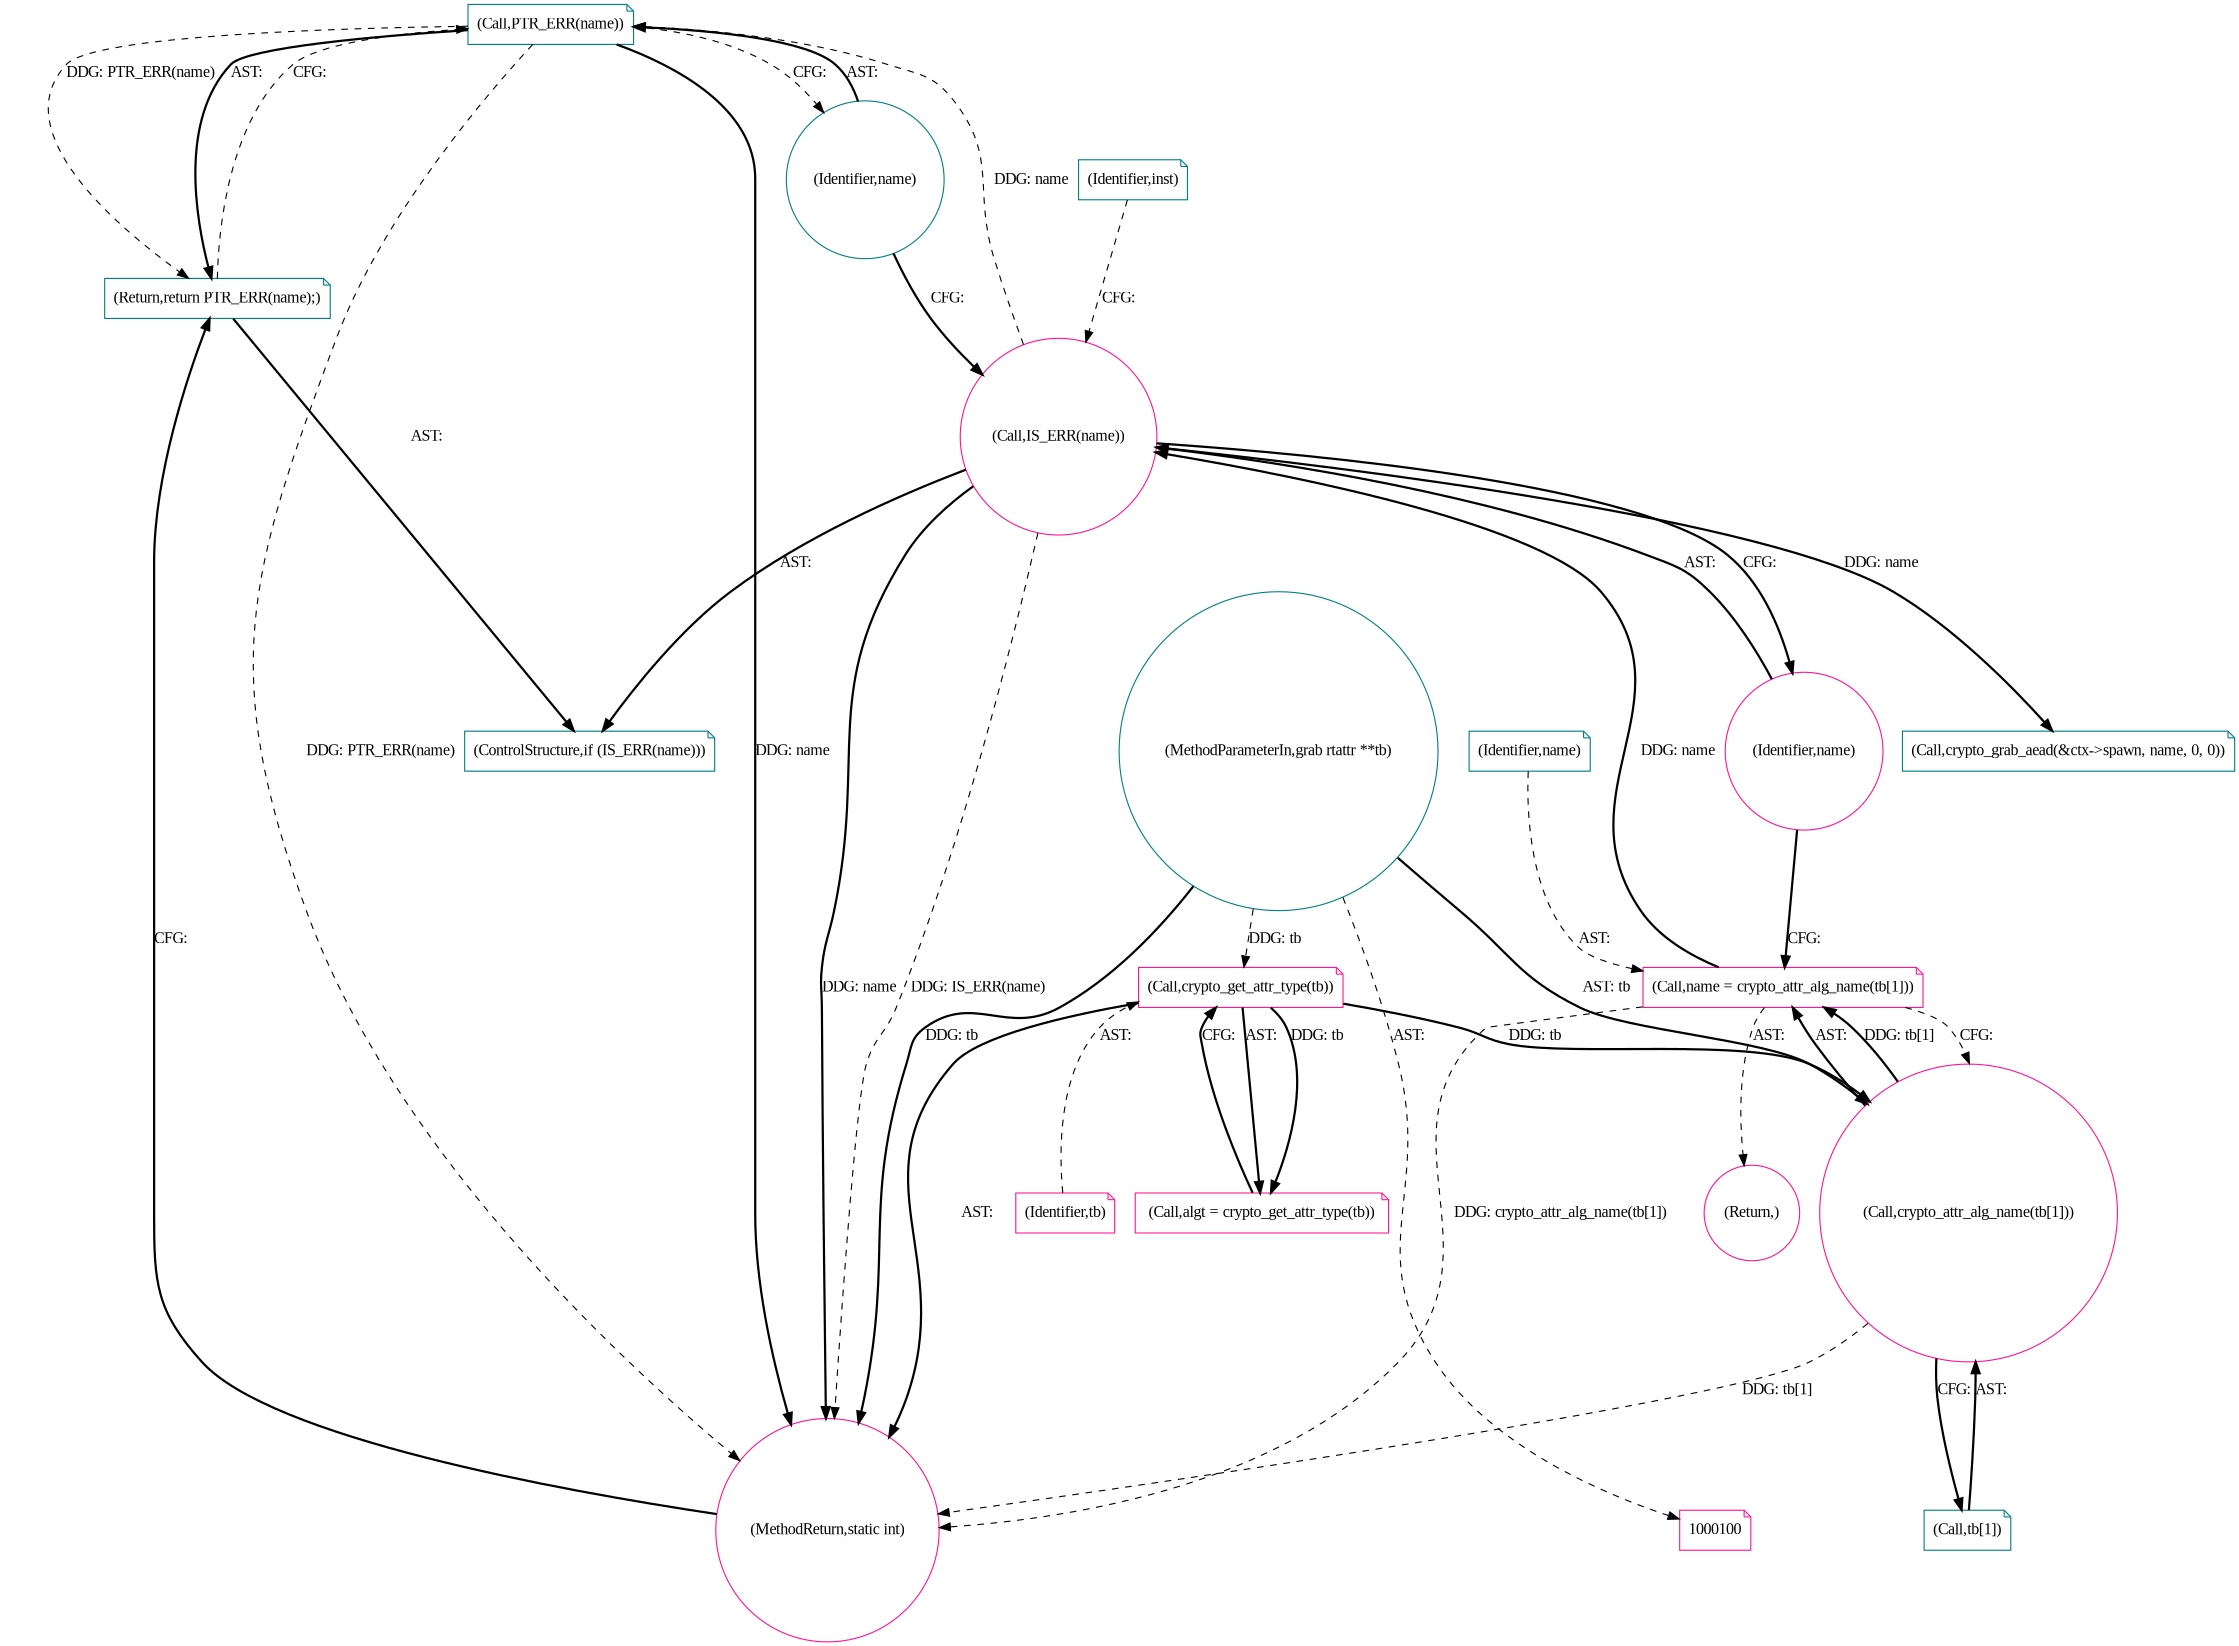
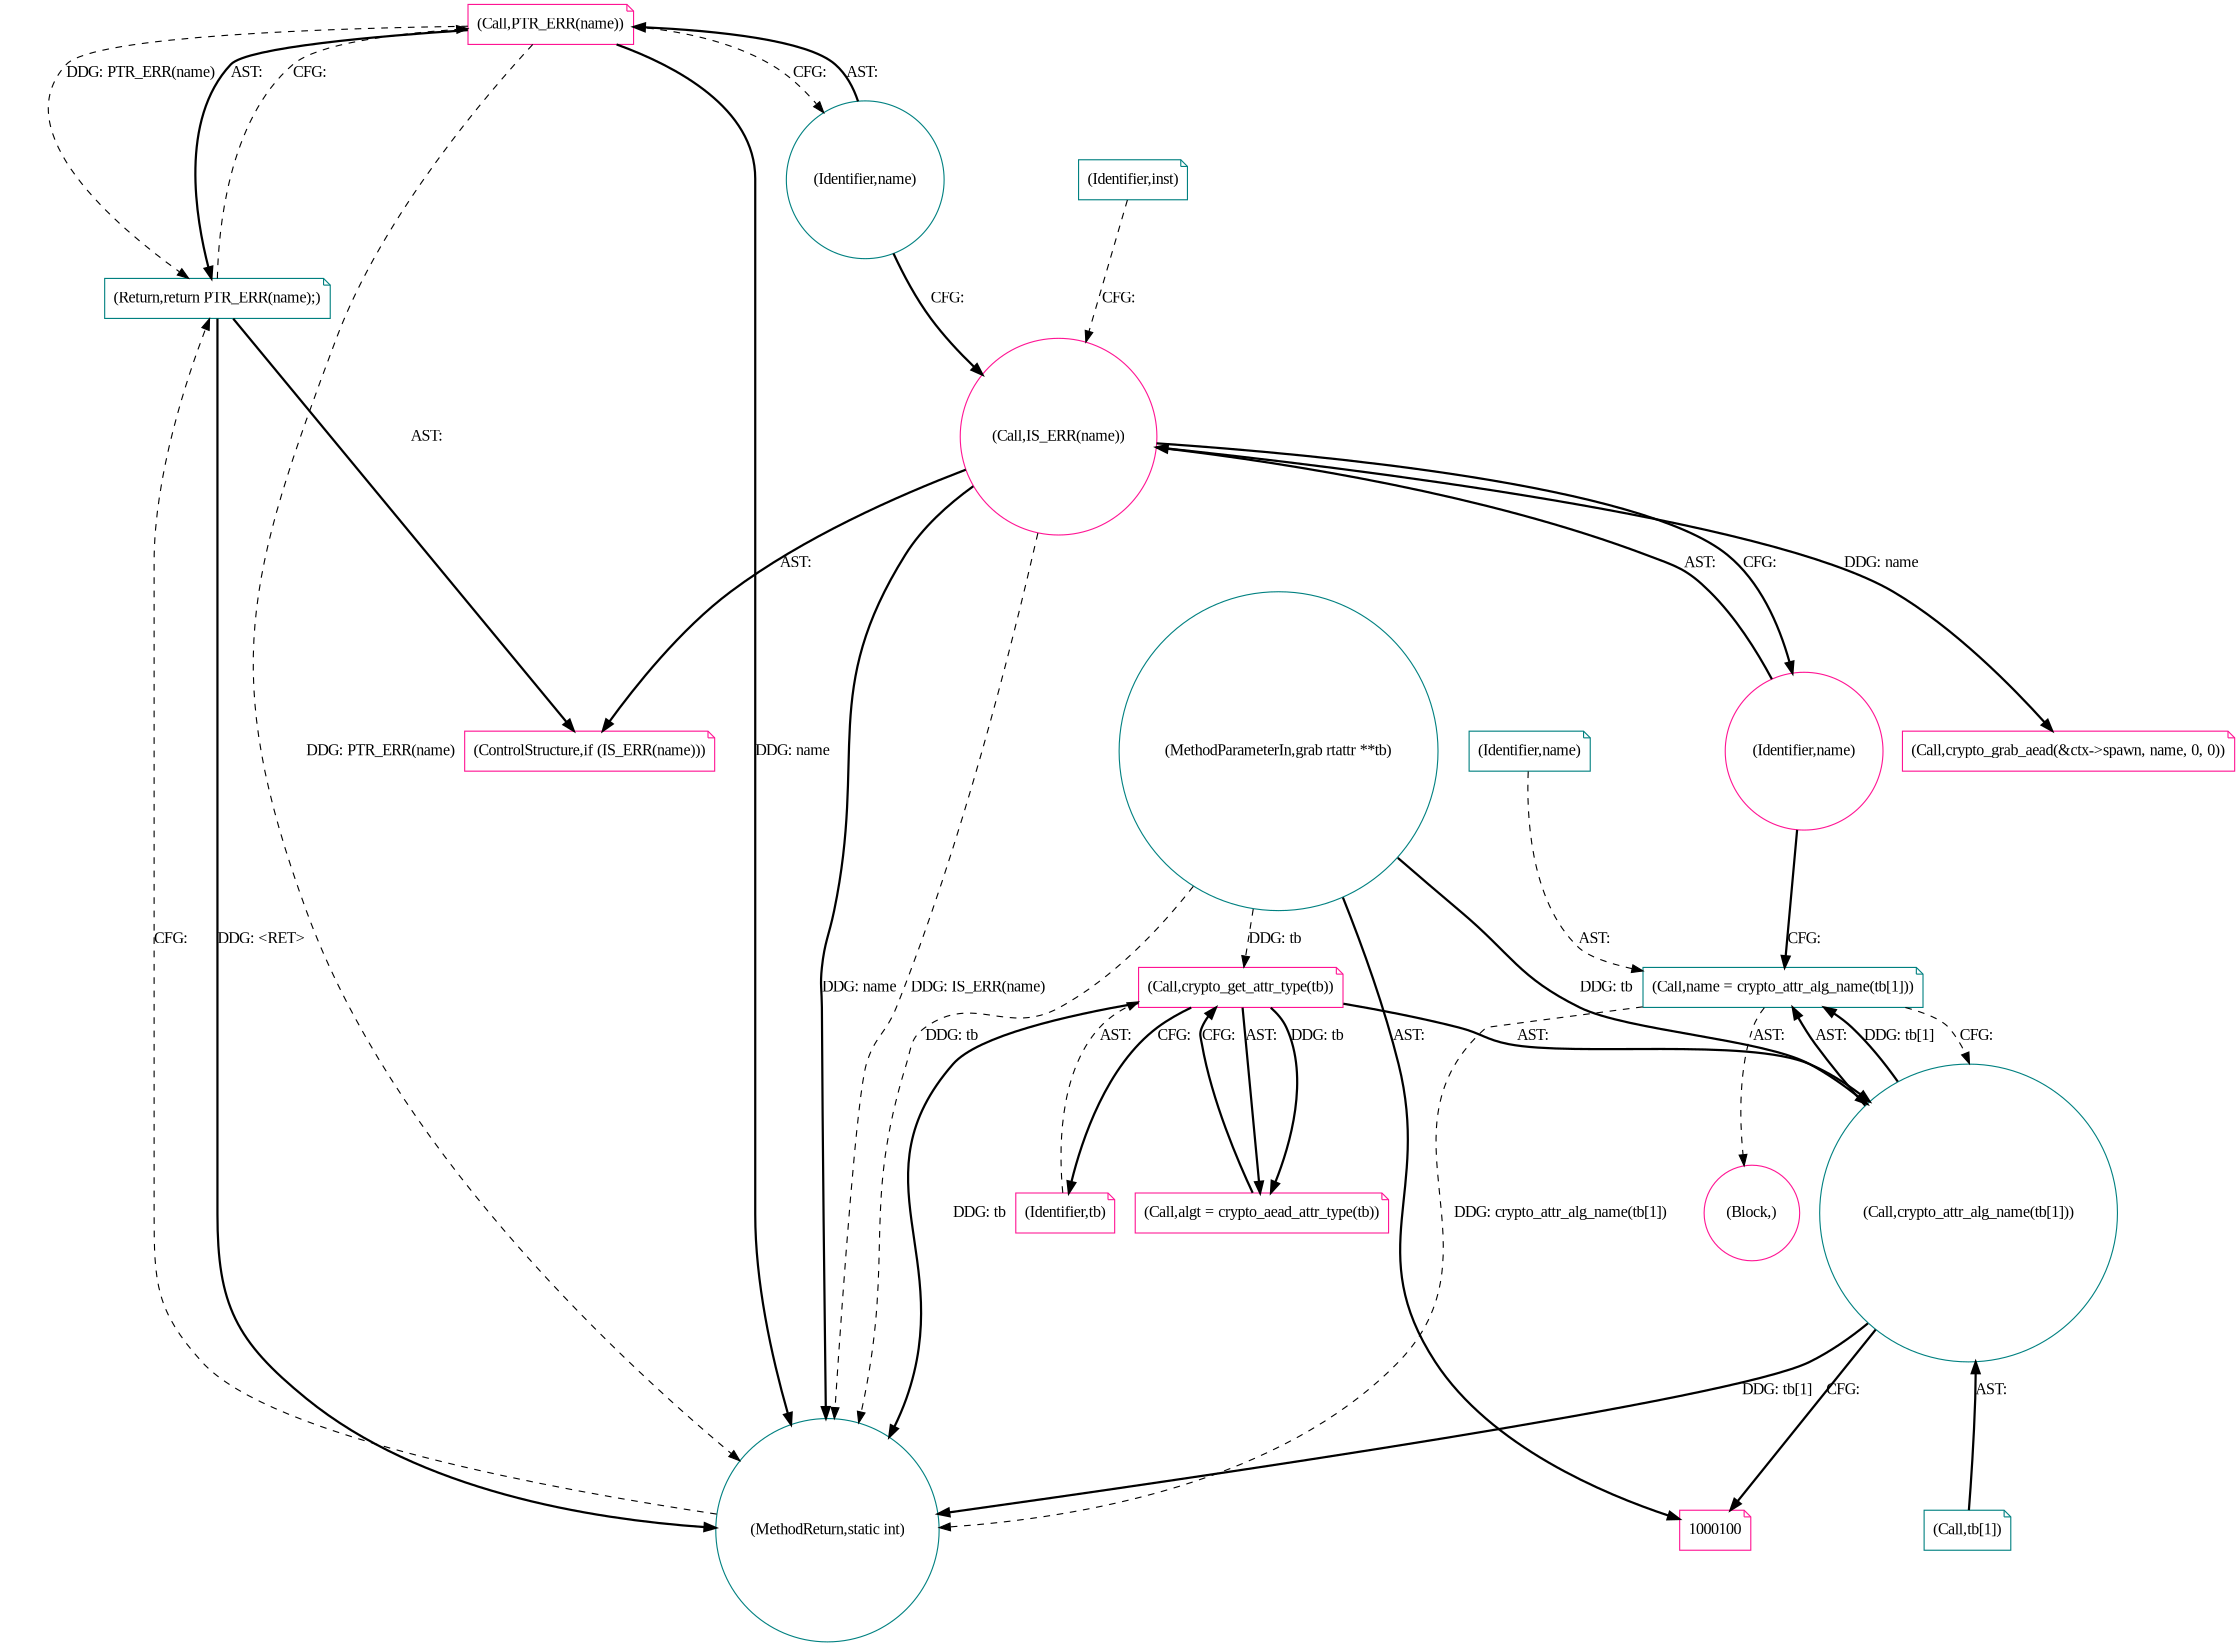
(551, 24) -> (551, 24)
(929, 79) -> none
(1590, 583) -> none
(590, 751) -> (590, 751)
(2069, 751) -> (2069, 751)
(1606, 987) -> (1606, 987)
(1783, 987) -> (1783, 987)
(1535, 1036) -> (1535, 1036)
(908, 1058) -> (908, 1058)
none -> (1112, 1080)
none -> (217, 1086)
(154, 1120) -> (154, 1120)
(980, 1213) -> (980, 1213)
(1262, 1213) -> (1262, 1213)
(1752, 1213) -> (1752, 1213)
(1969, 1213) -> (1969, 1213)
(1402, 1270) -> (1402, 1270)
(1942, 1430) -> (1807, 1415)
(1416, 1443) -> (1416, 1443)
(827, 1530) -> (827, 1530)
